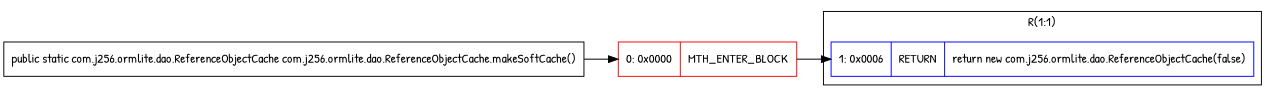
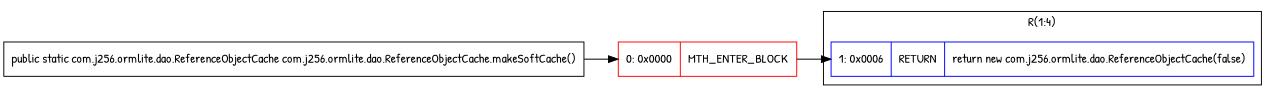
(1042, 22) -> (1042, 22)
